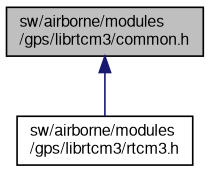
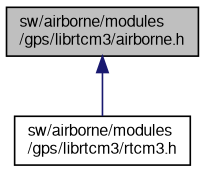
(105, 32) -> (102, 32)
